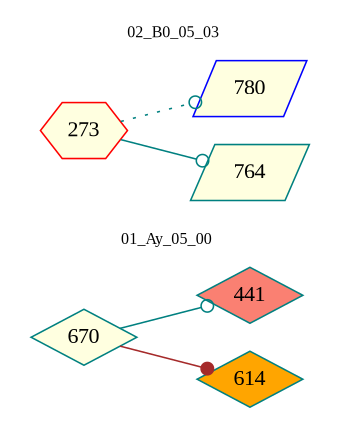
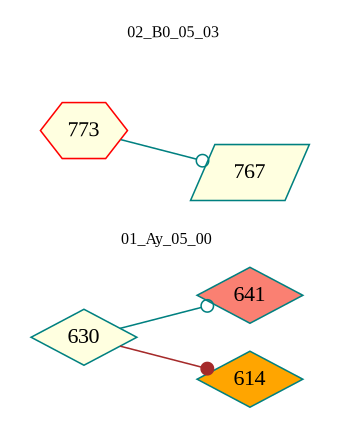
(250, 89) -> none
(84, 131) -> (84, 131)
(250, 173) -> (250, 173)
(250, 295) -> (250, 295)
(84, 337) -> (84, 337)
